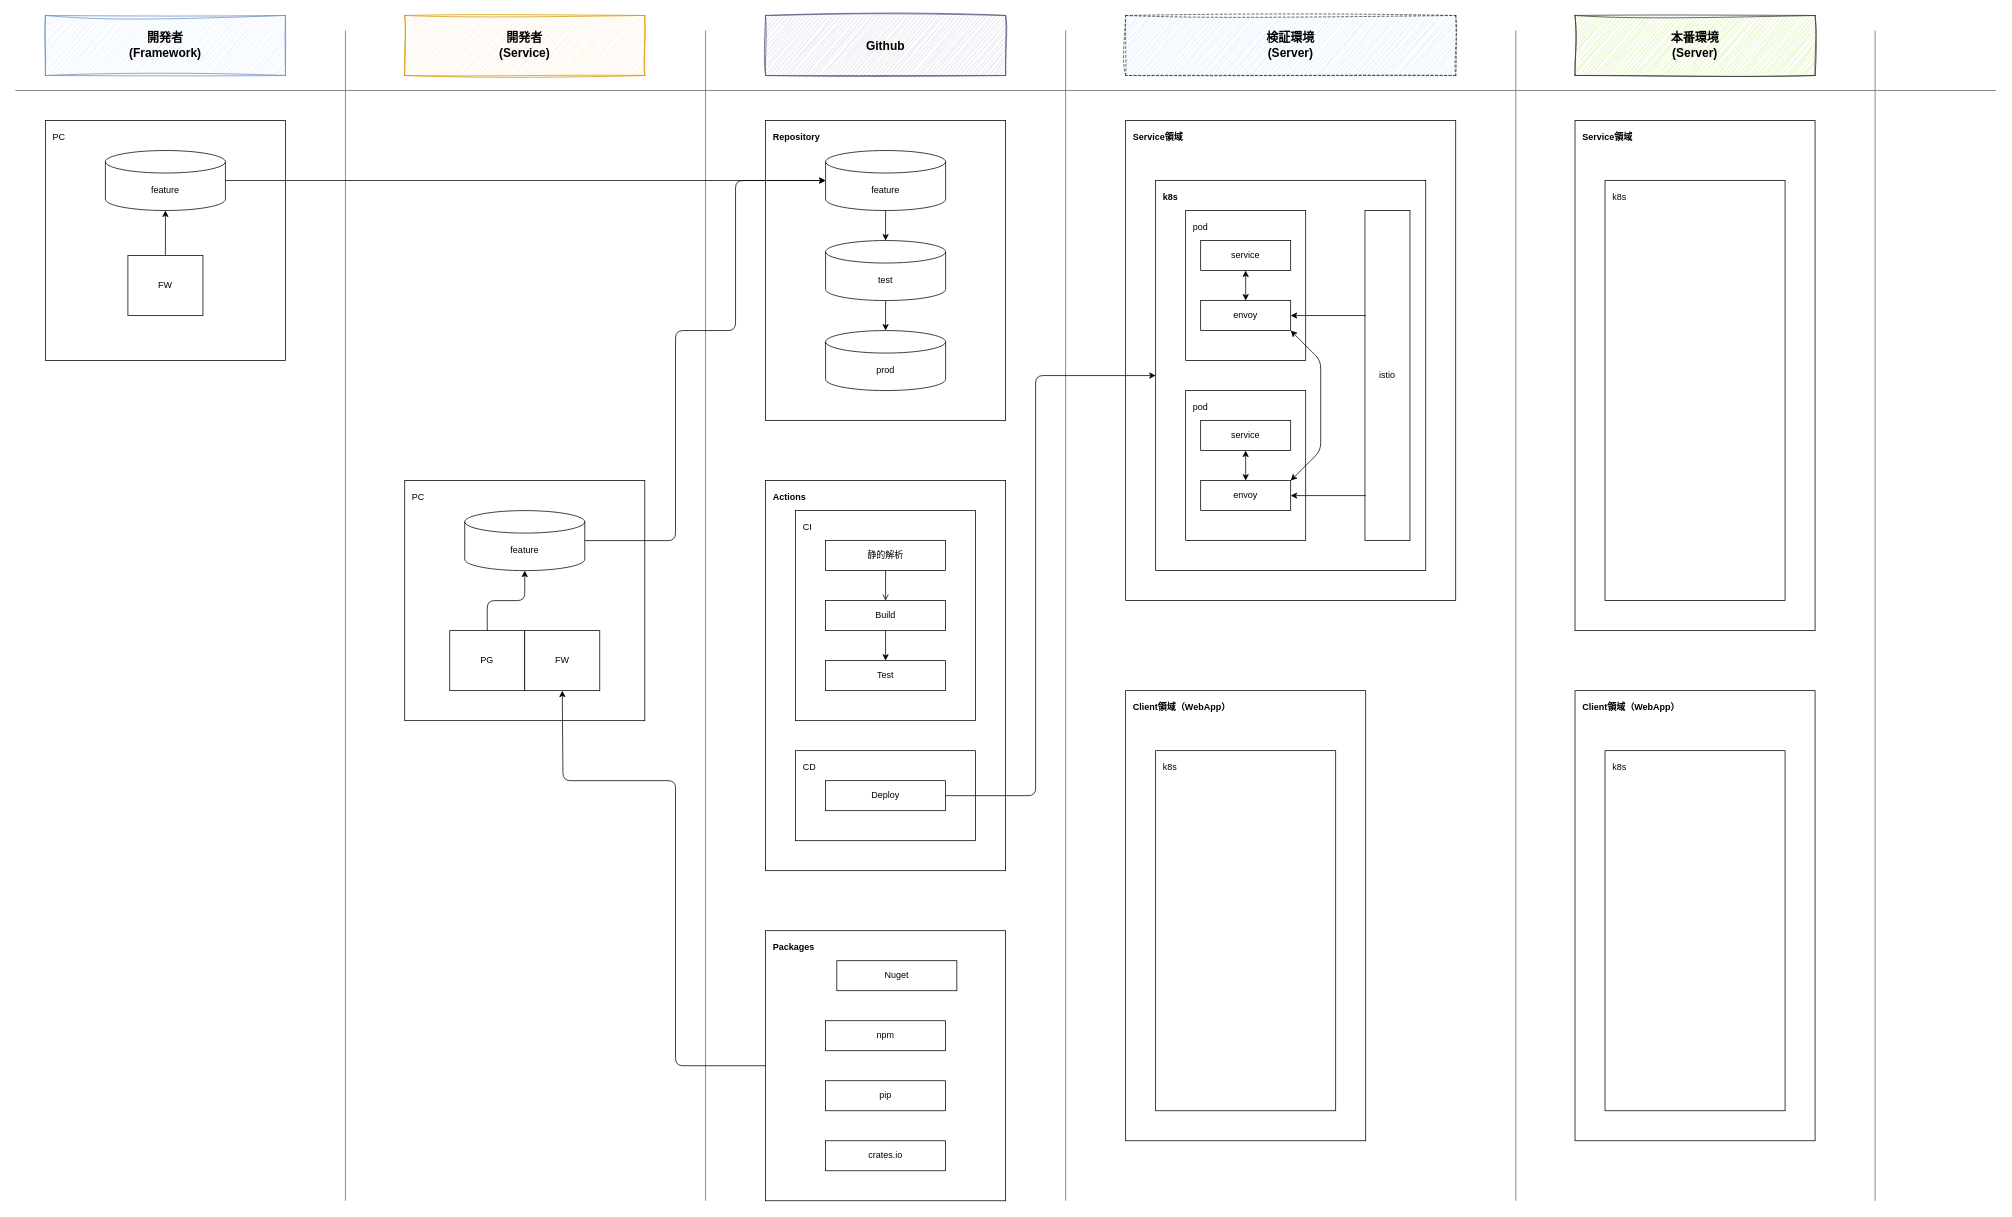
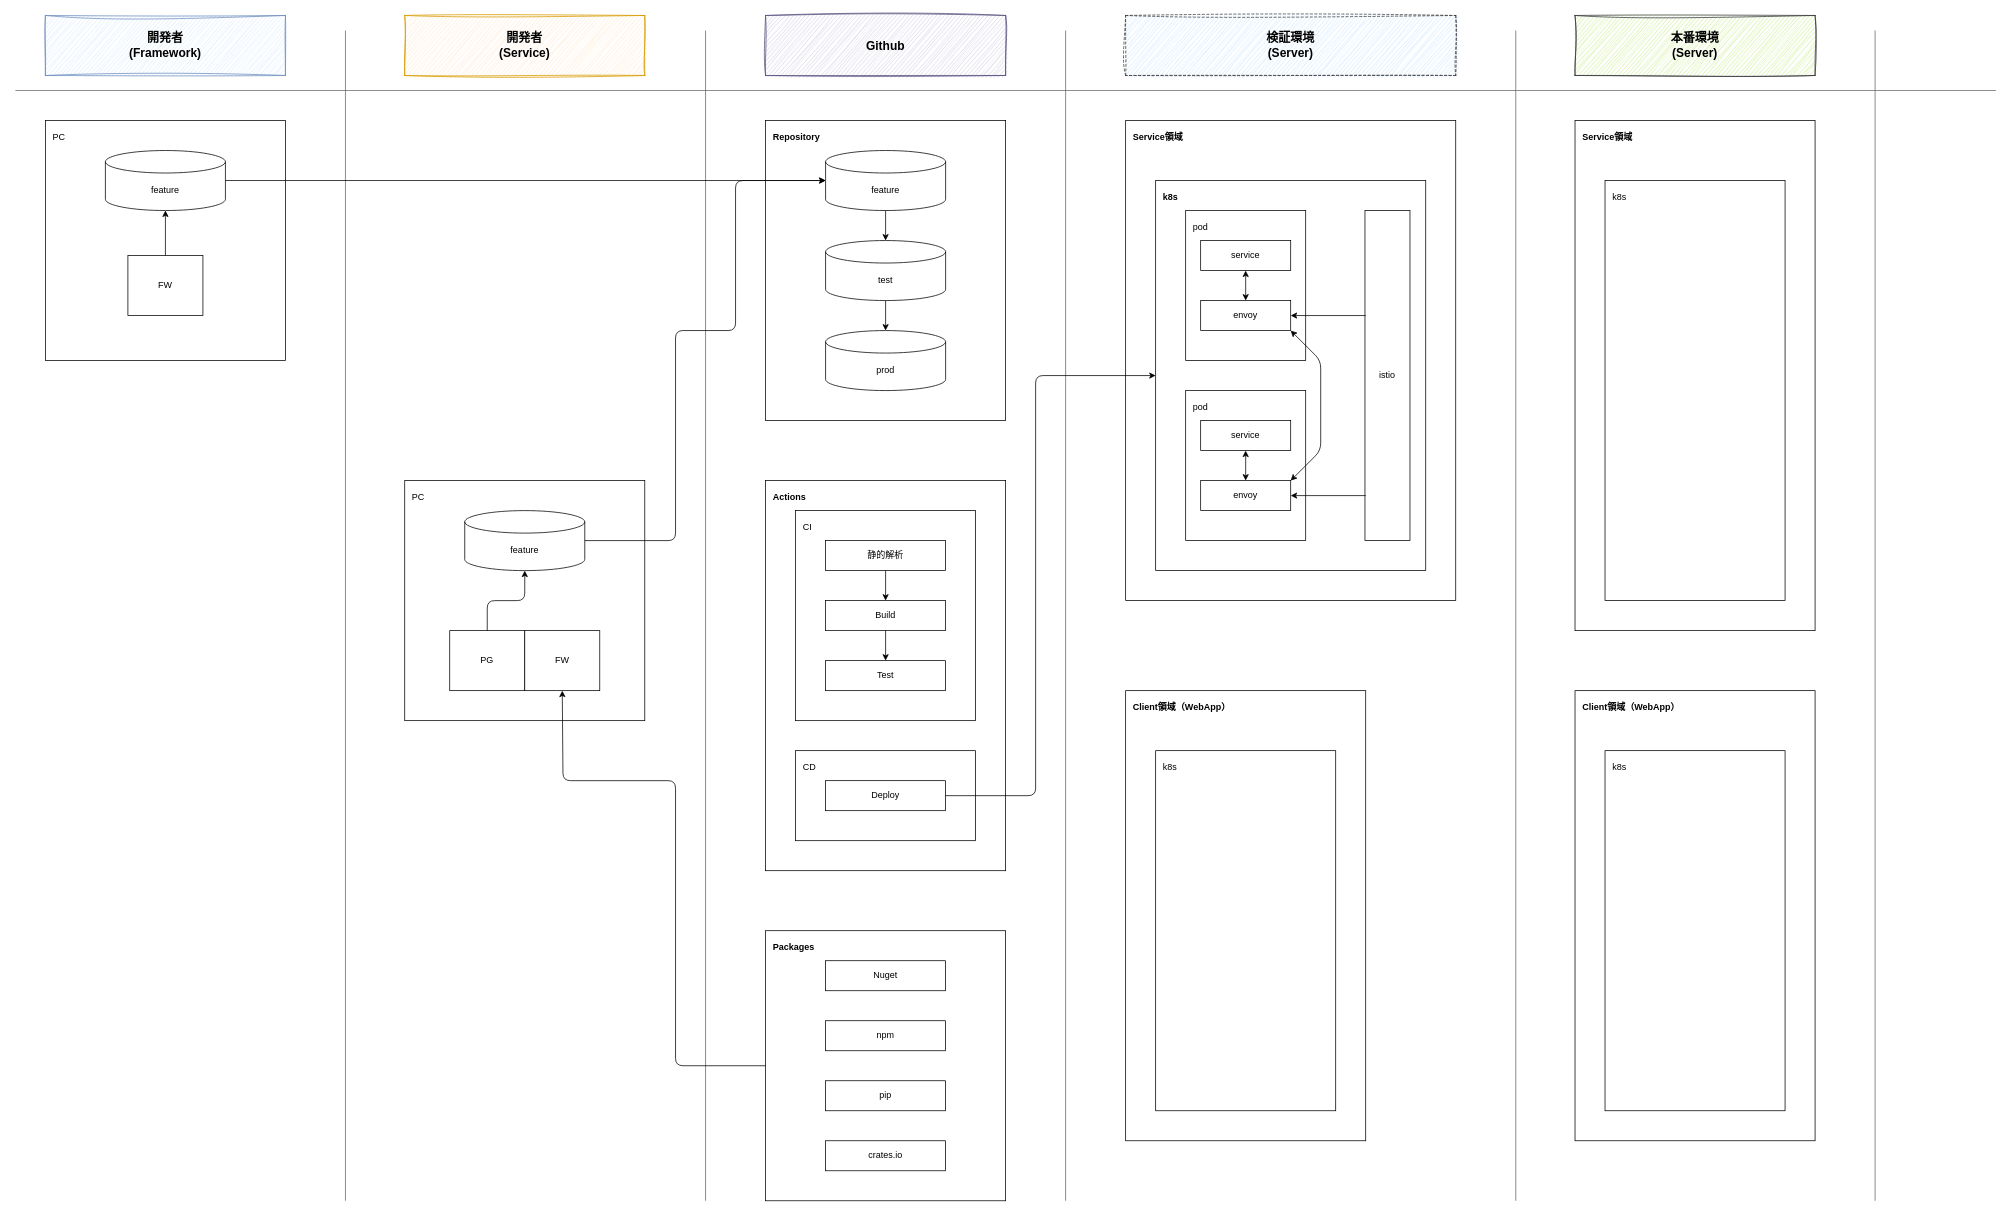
(885, 595) -> (885, 594)
(897, 975) -> (885, 975)
